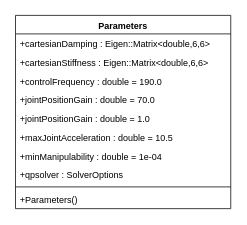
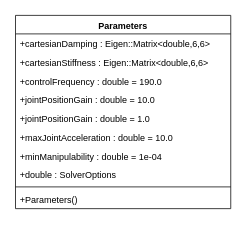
(92, 100) -> (92, 100)
(101, 138) -> (101, 138)
(75, 175) -> (70, 175)
